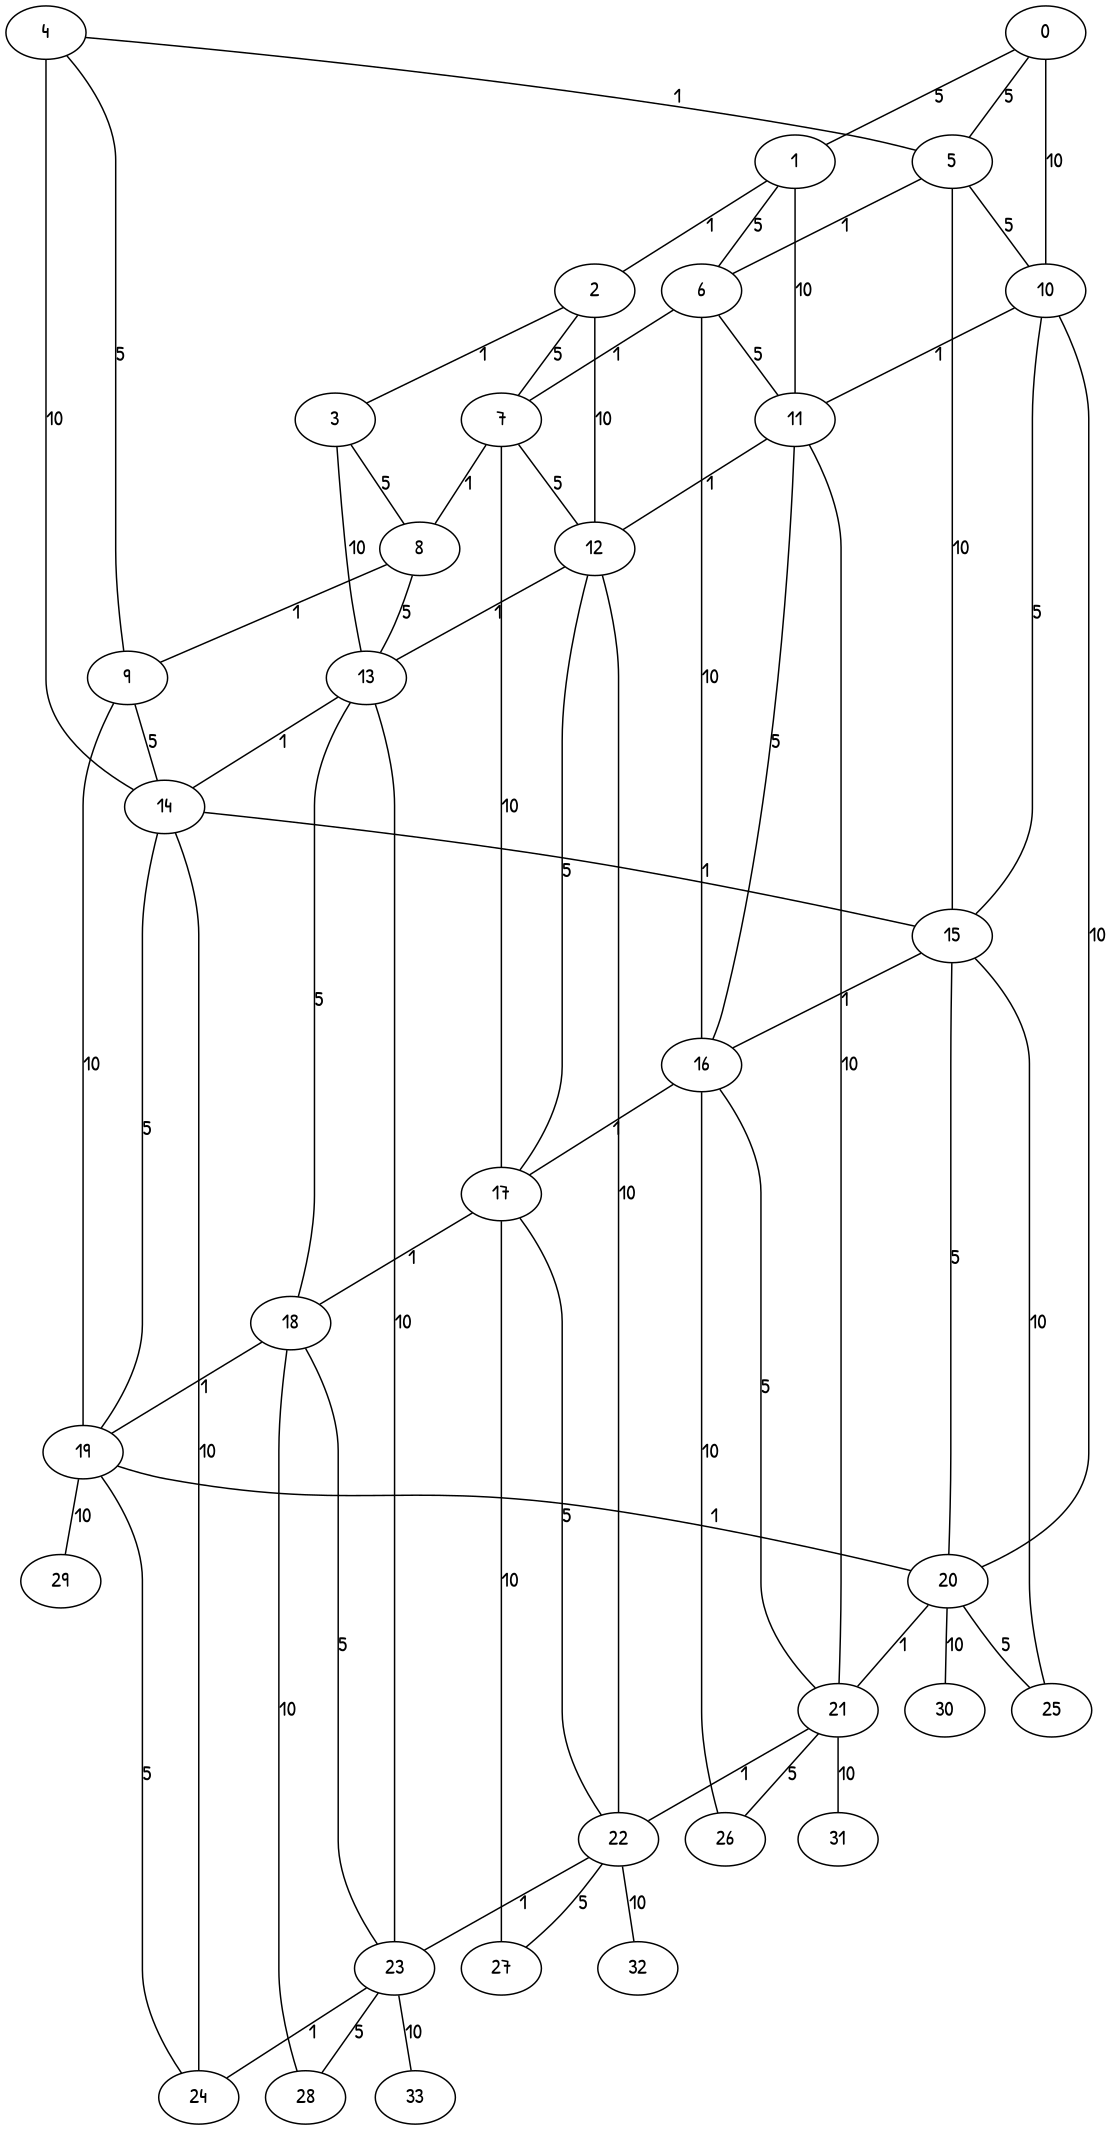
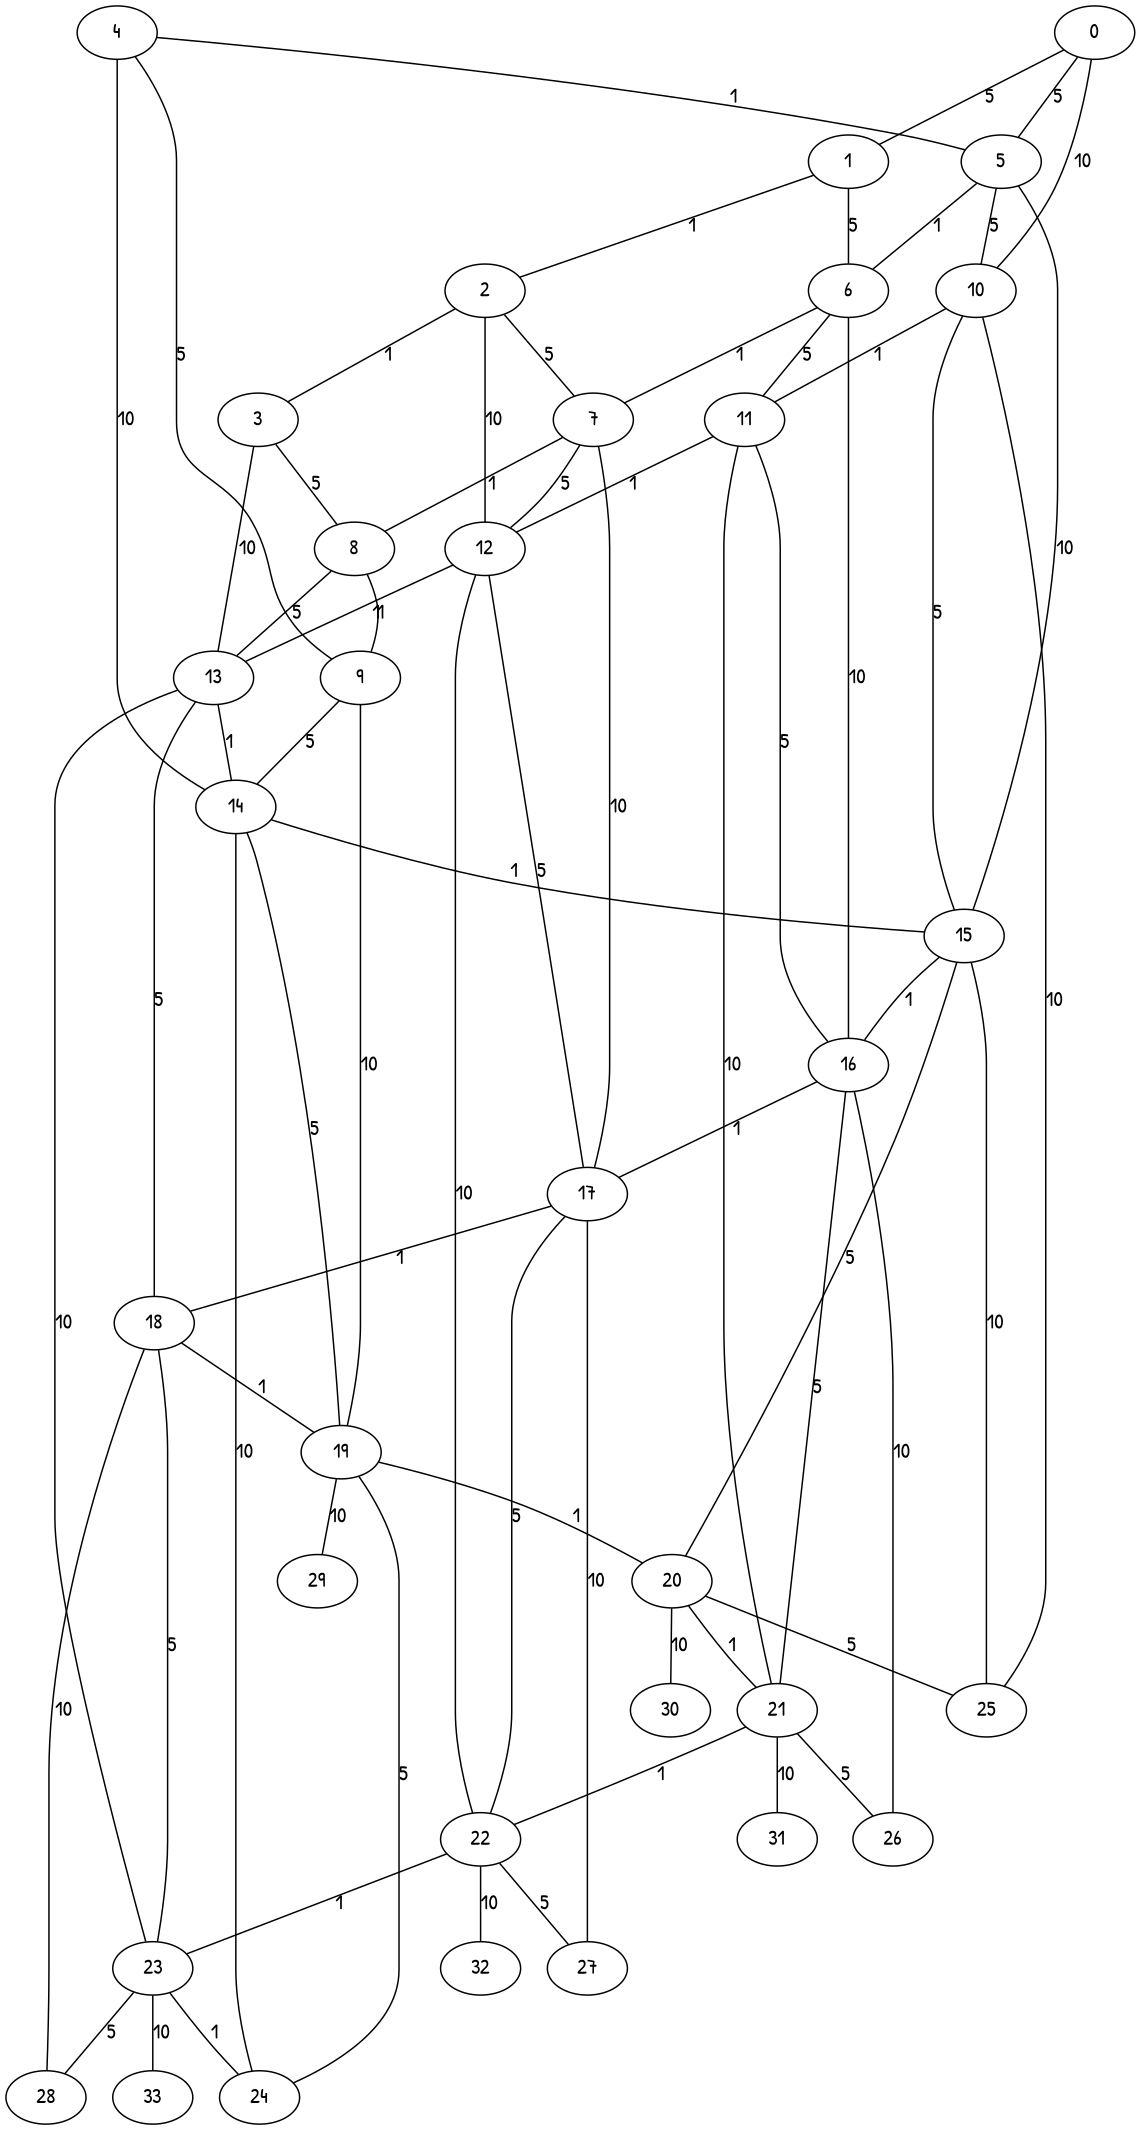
(795, 291) -> none
(1089, 964) -> (1046, 1004)
